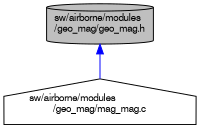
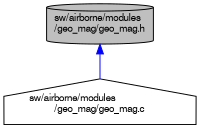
(100, 104) -> (100, 104)
